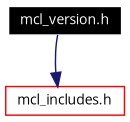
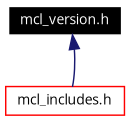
(56, 54) -> (75, 68)
